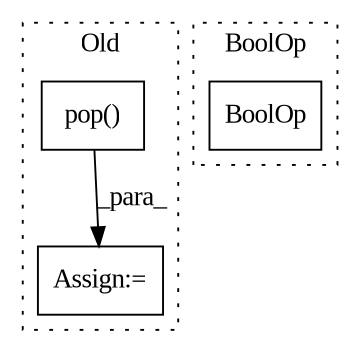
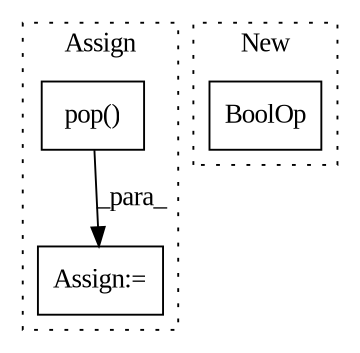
(100, 45) -> (100, 45)
(265, 45) -> (265, 45)
